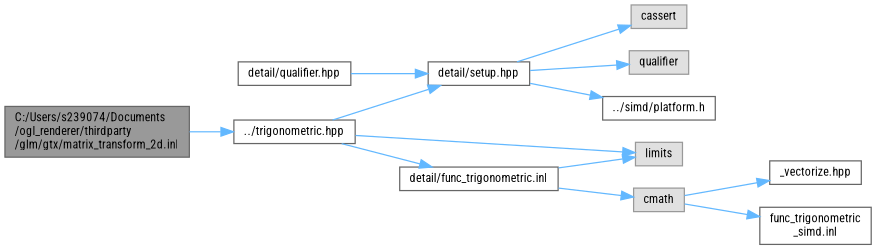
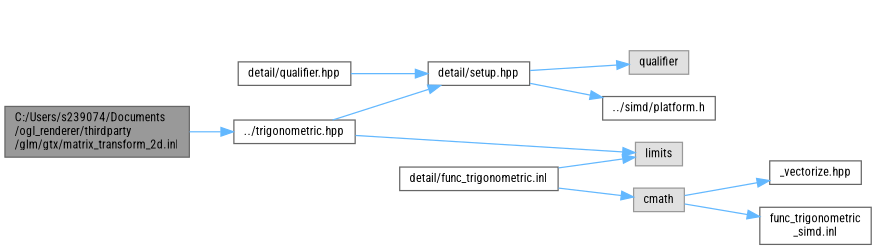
(659, 17) -> none
(381, 154) -> none
